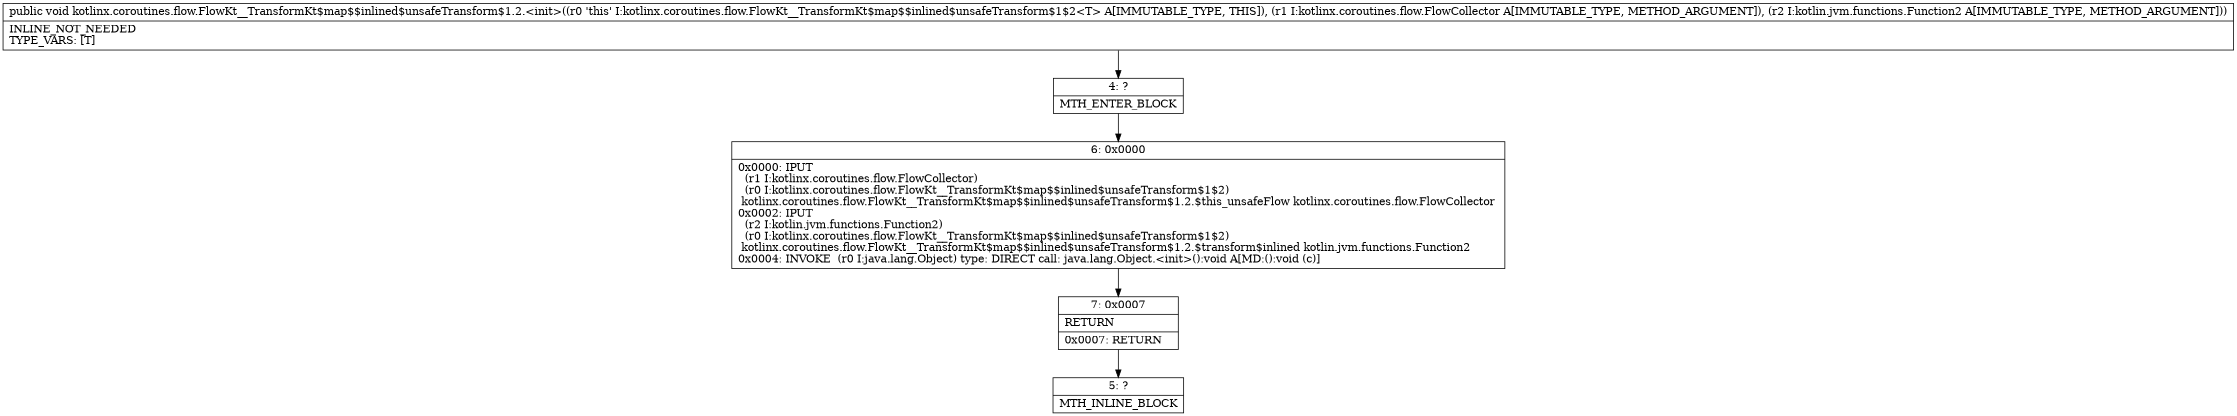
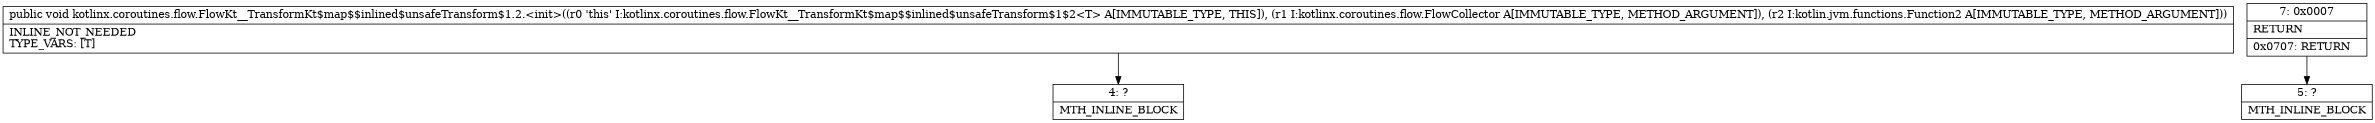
(1118, 104) -> (1118, 110)
(1118, 205) -> none
(1118, 340) -> (2307, 47)
